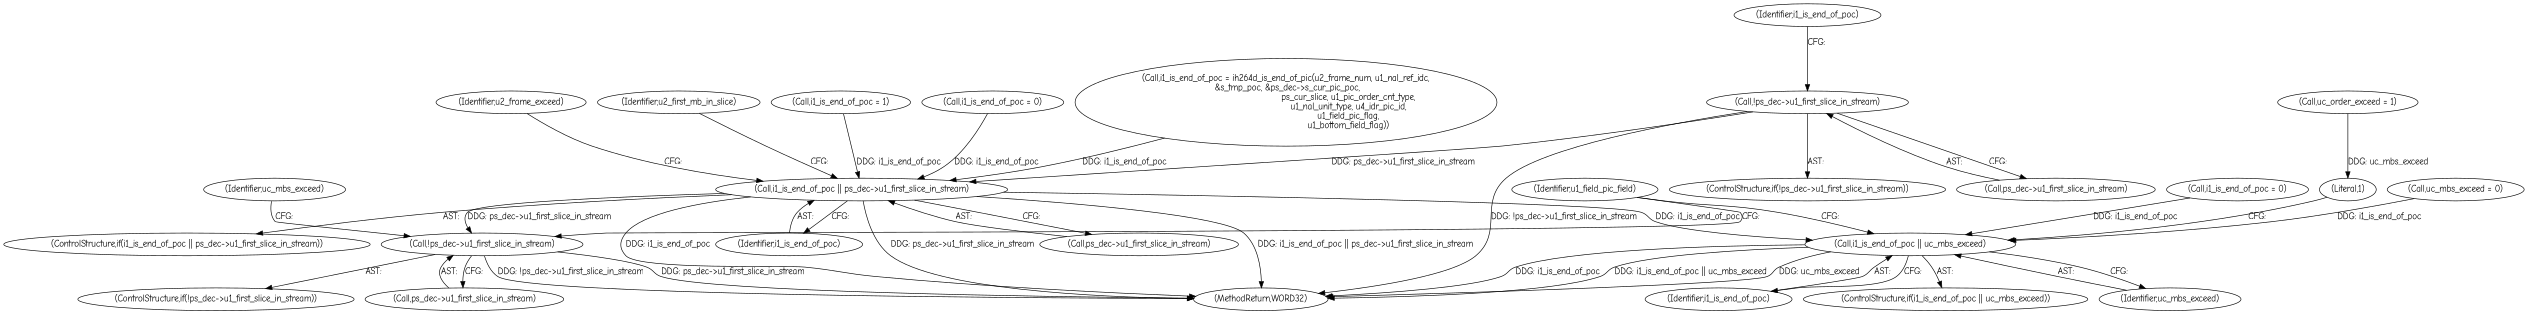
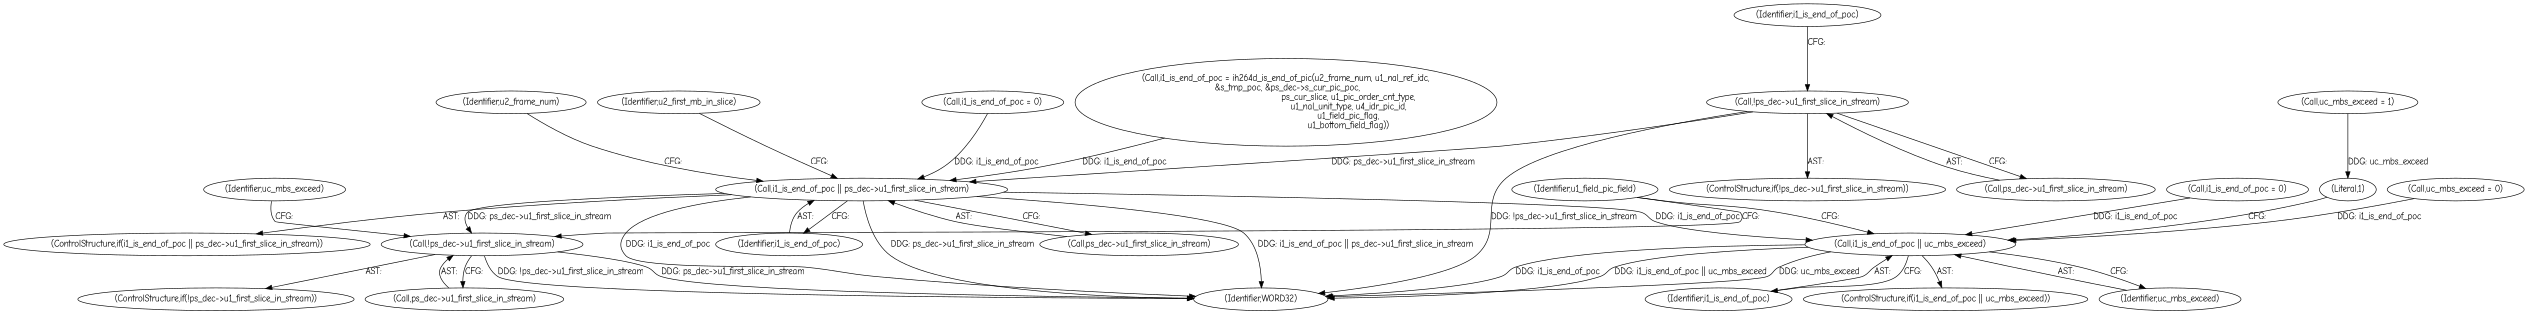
(511, 102) -> (511, 102)
(841, 102) -> none
(2348, 102) -> (2348, 102)
(1261, 299) -> (1261, 299)
